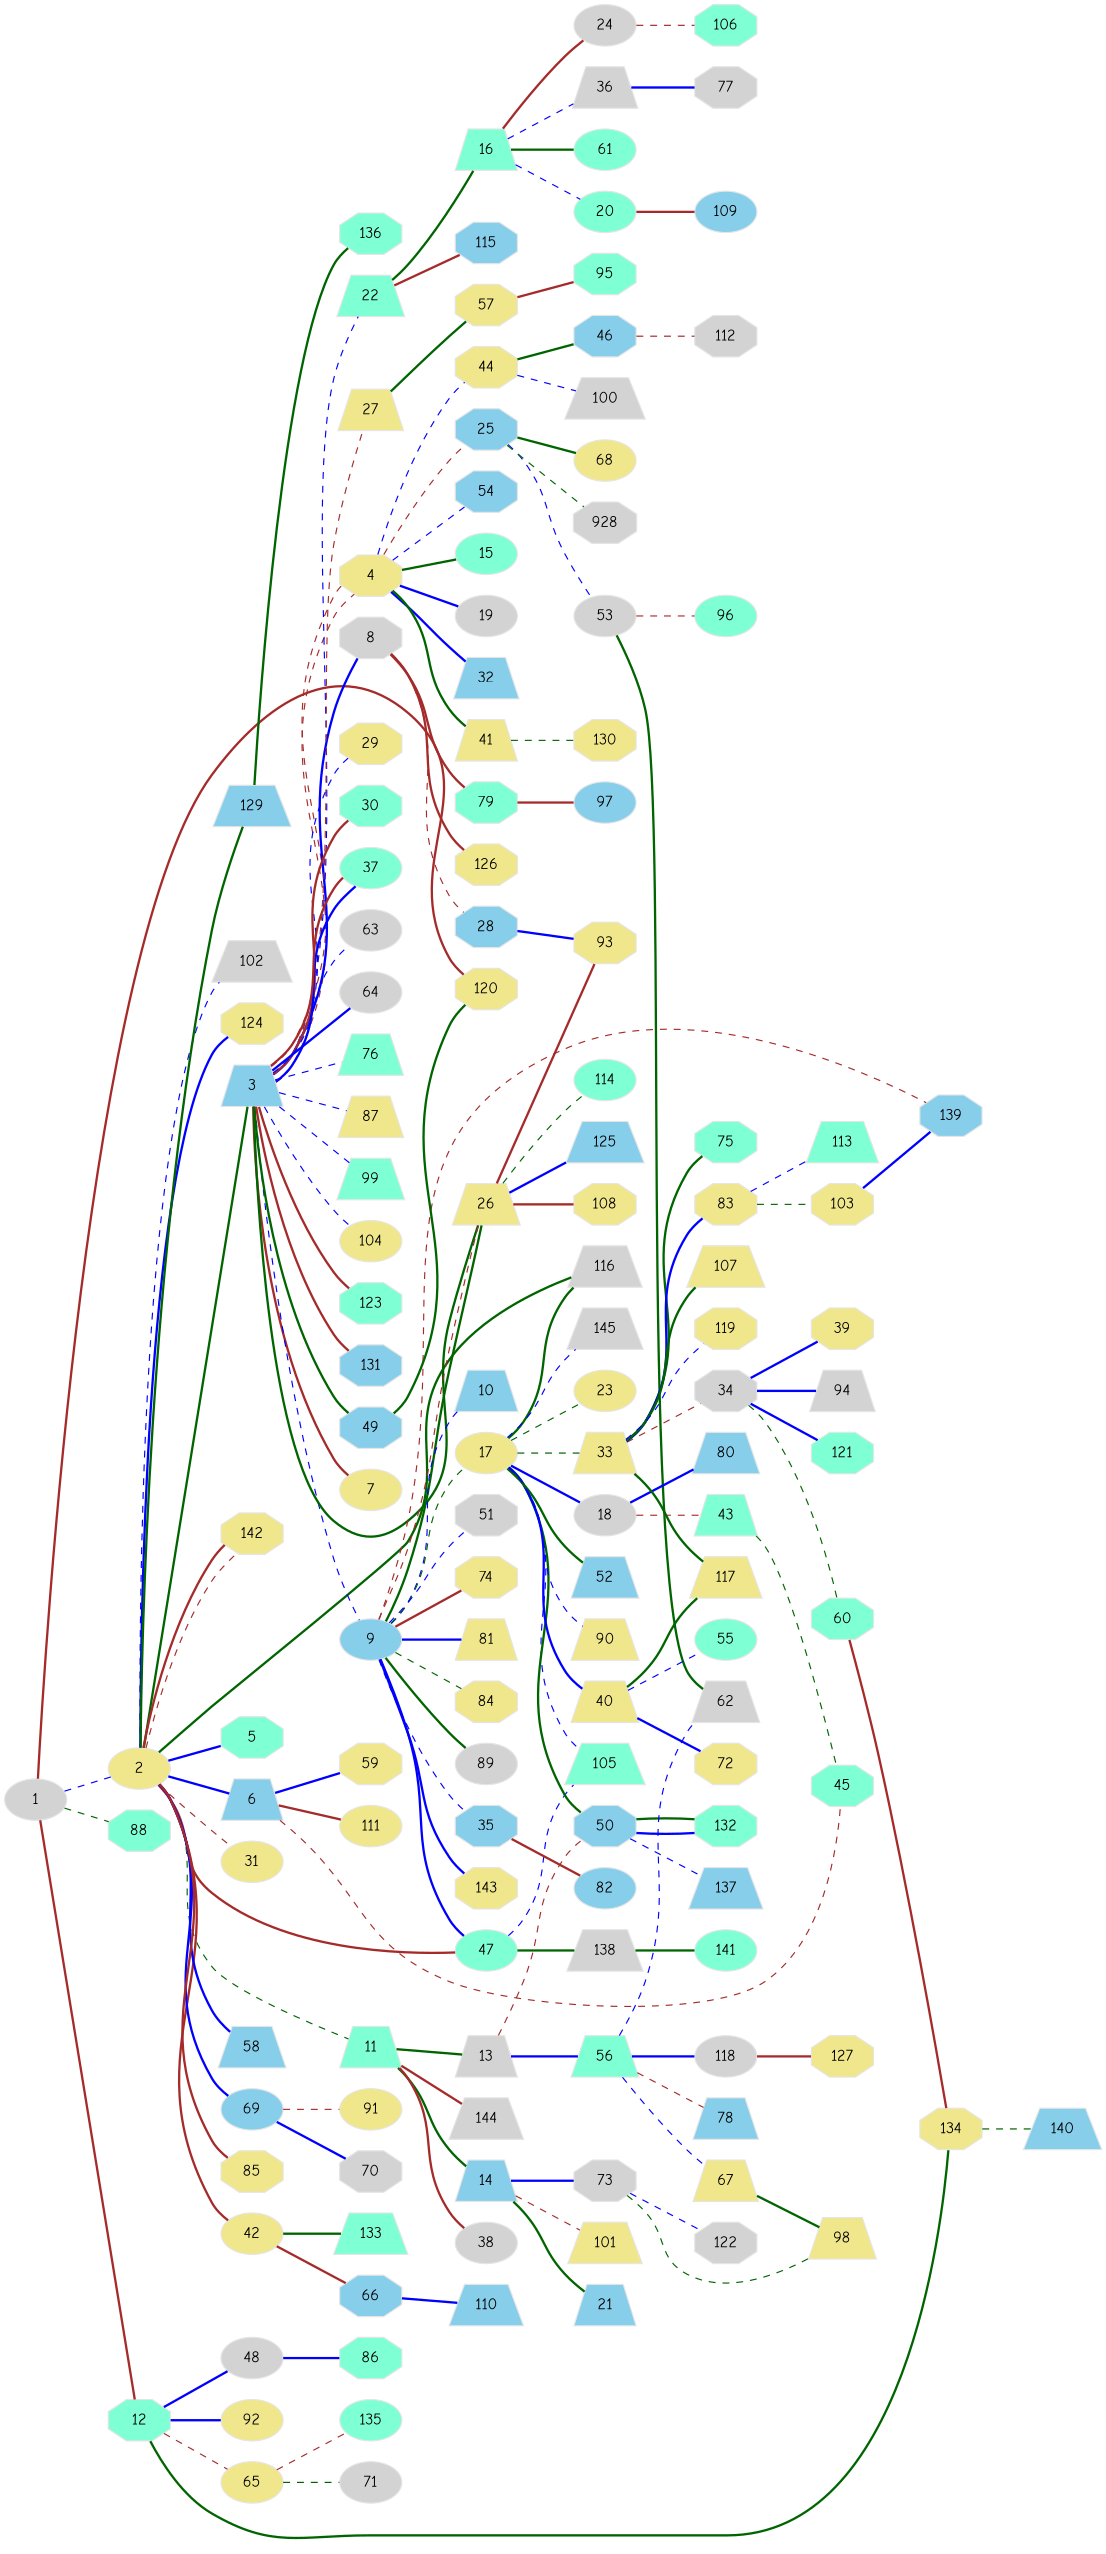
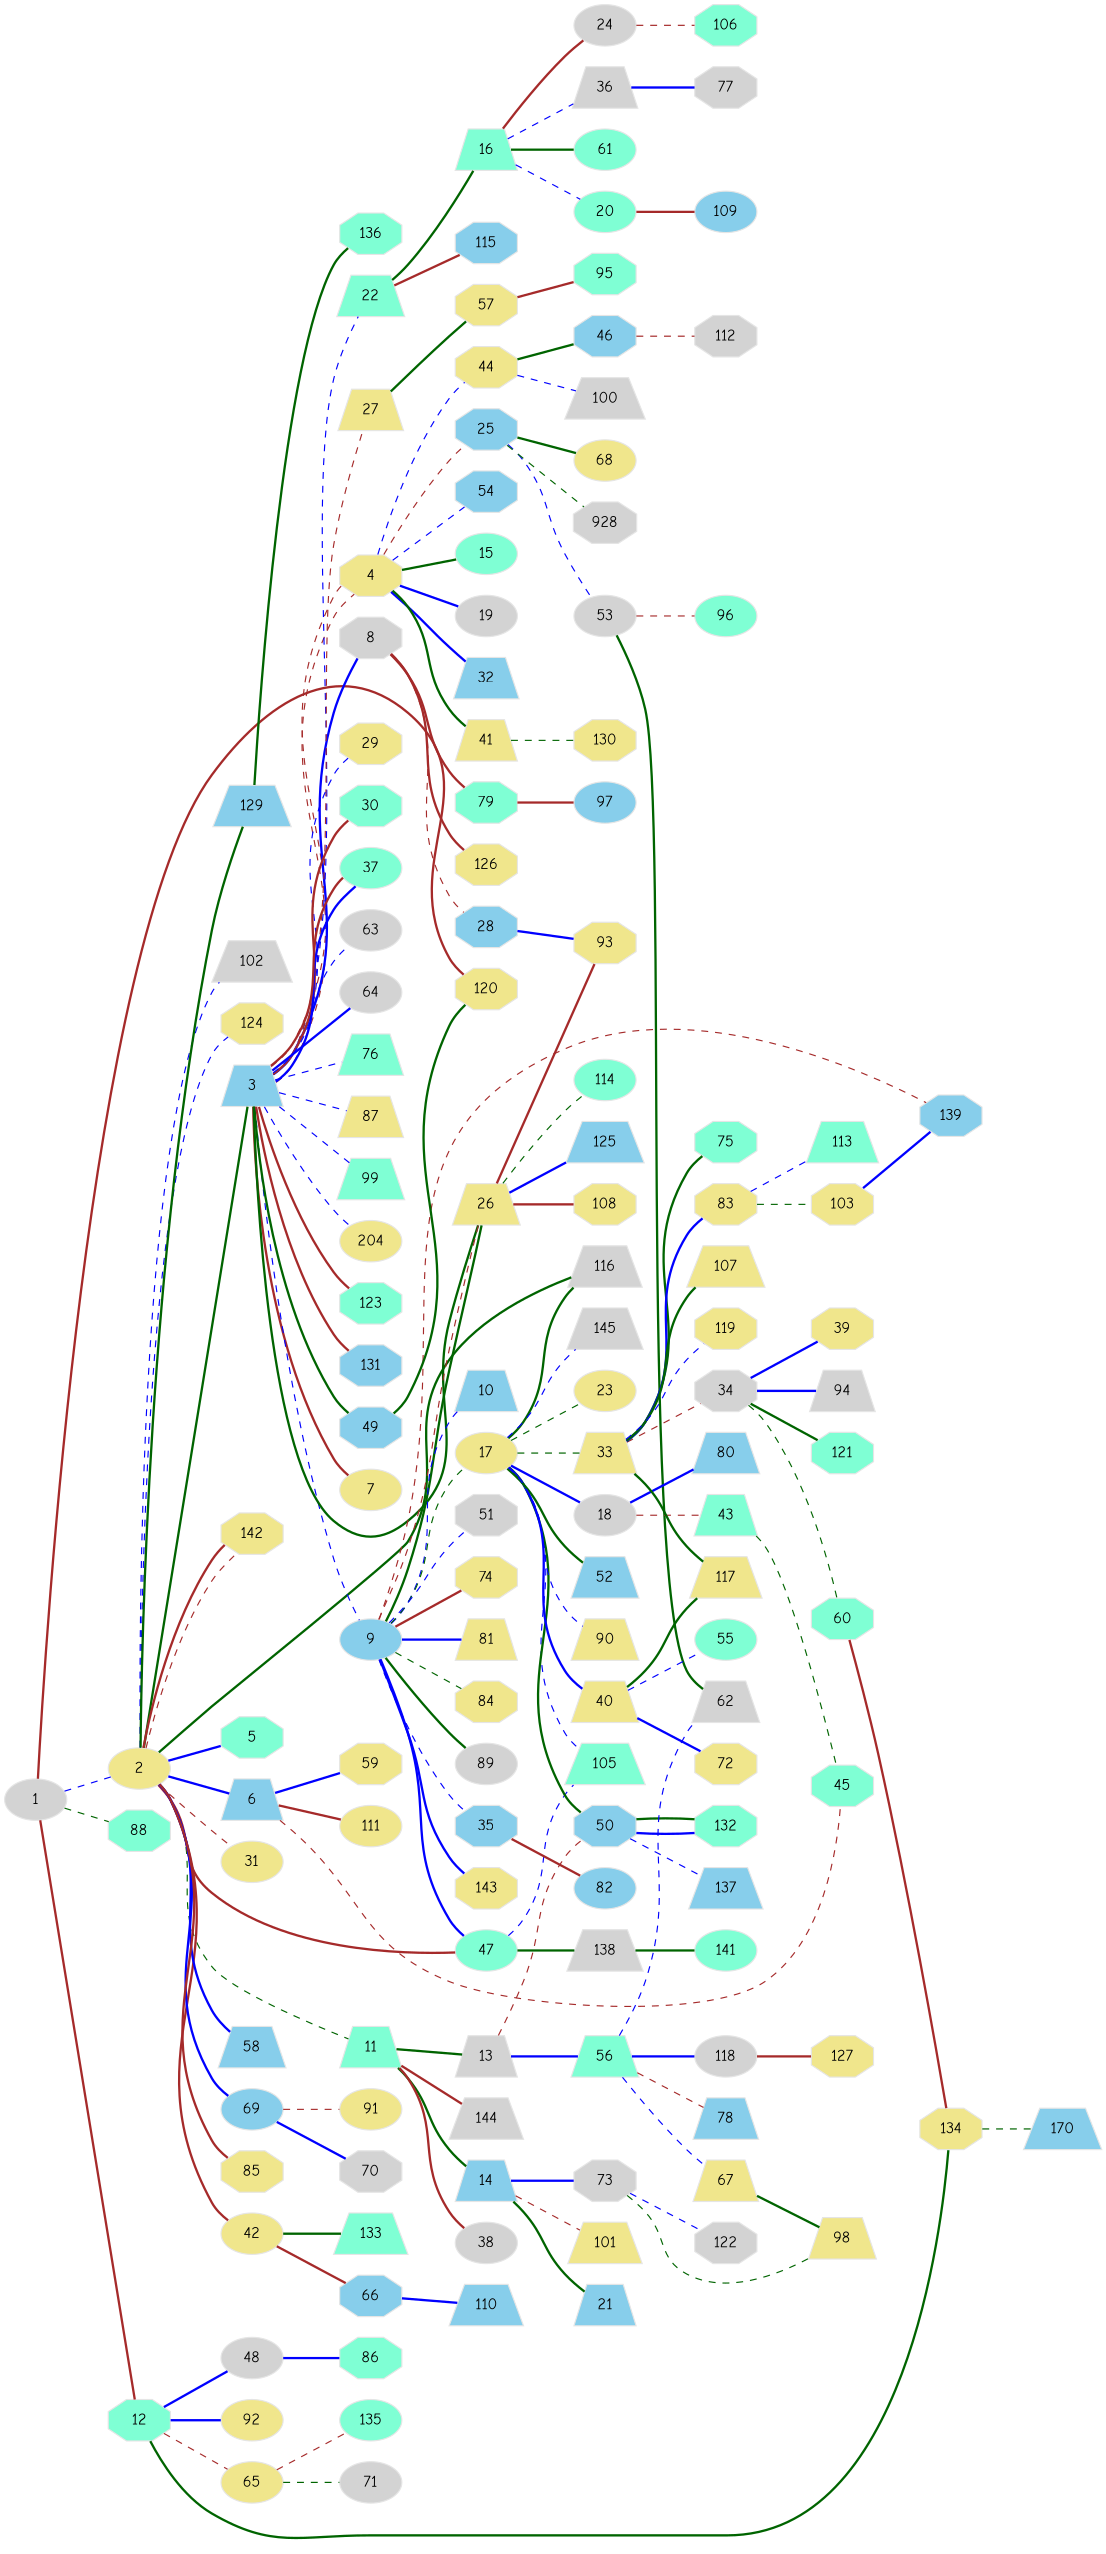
(371, 1241) -> (371, 1241)
(153, 1386) -> (153, 1386)
(784, 1422) -> (784, 1422)
(1063, 2129) -> (1063, 2129)
